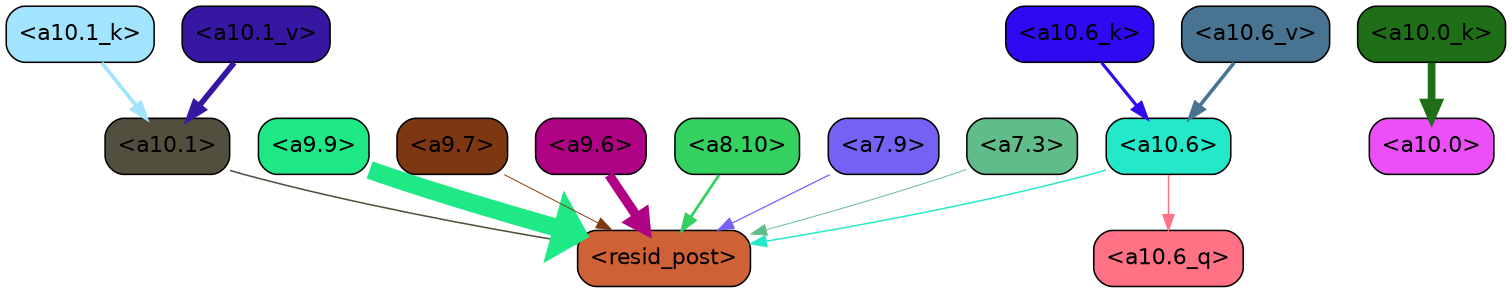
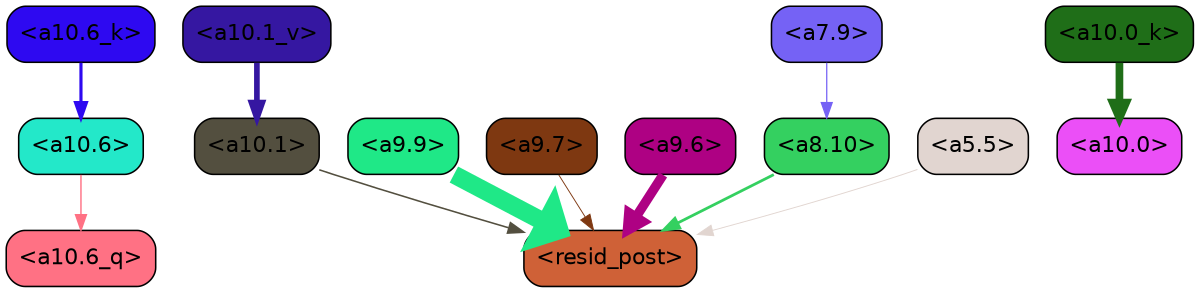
(80, 34) -> none
(1256, 34) -> none
none -> (973, 146)
(1022, 146) -> none
(781, 199) -> (827, 83)
(937, 210) -> none
